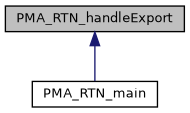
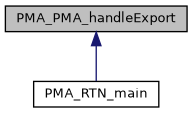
(95, 19) -> (96, 19)
